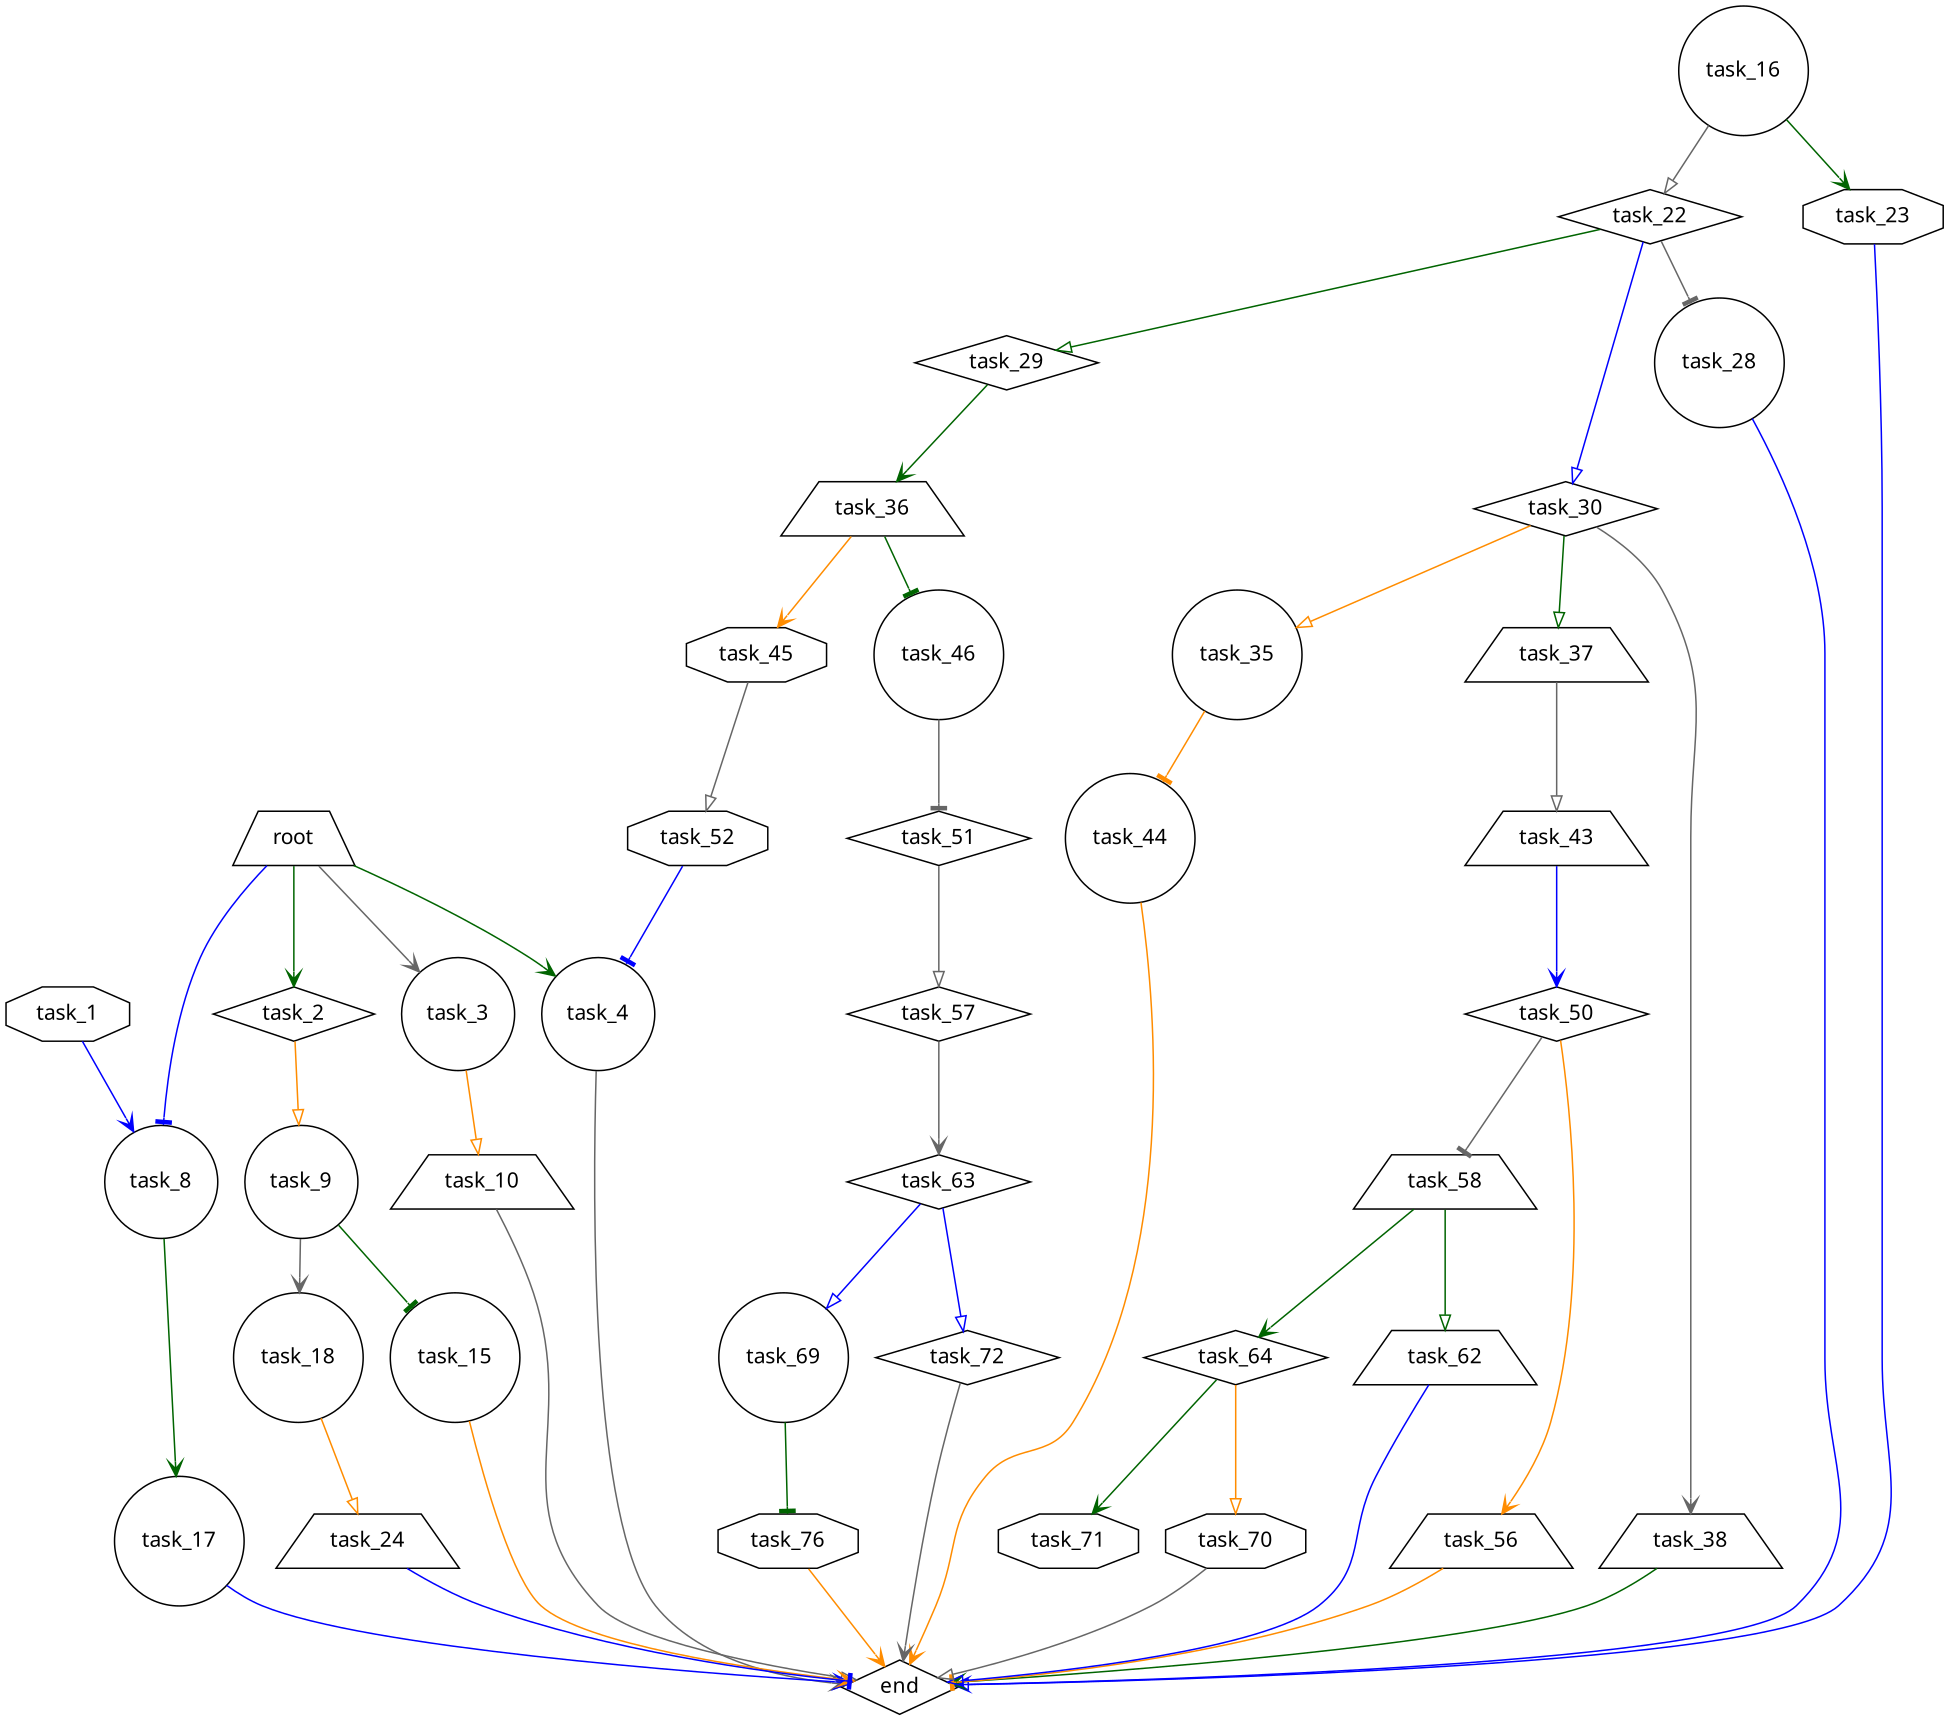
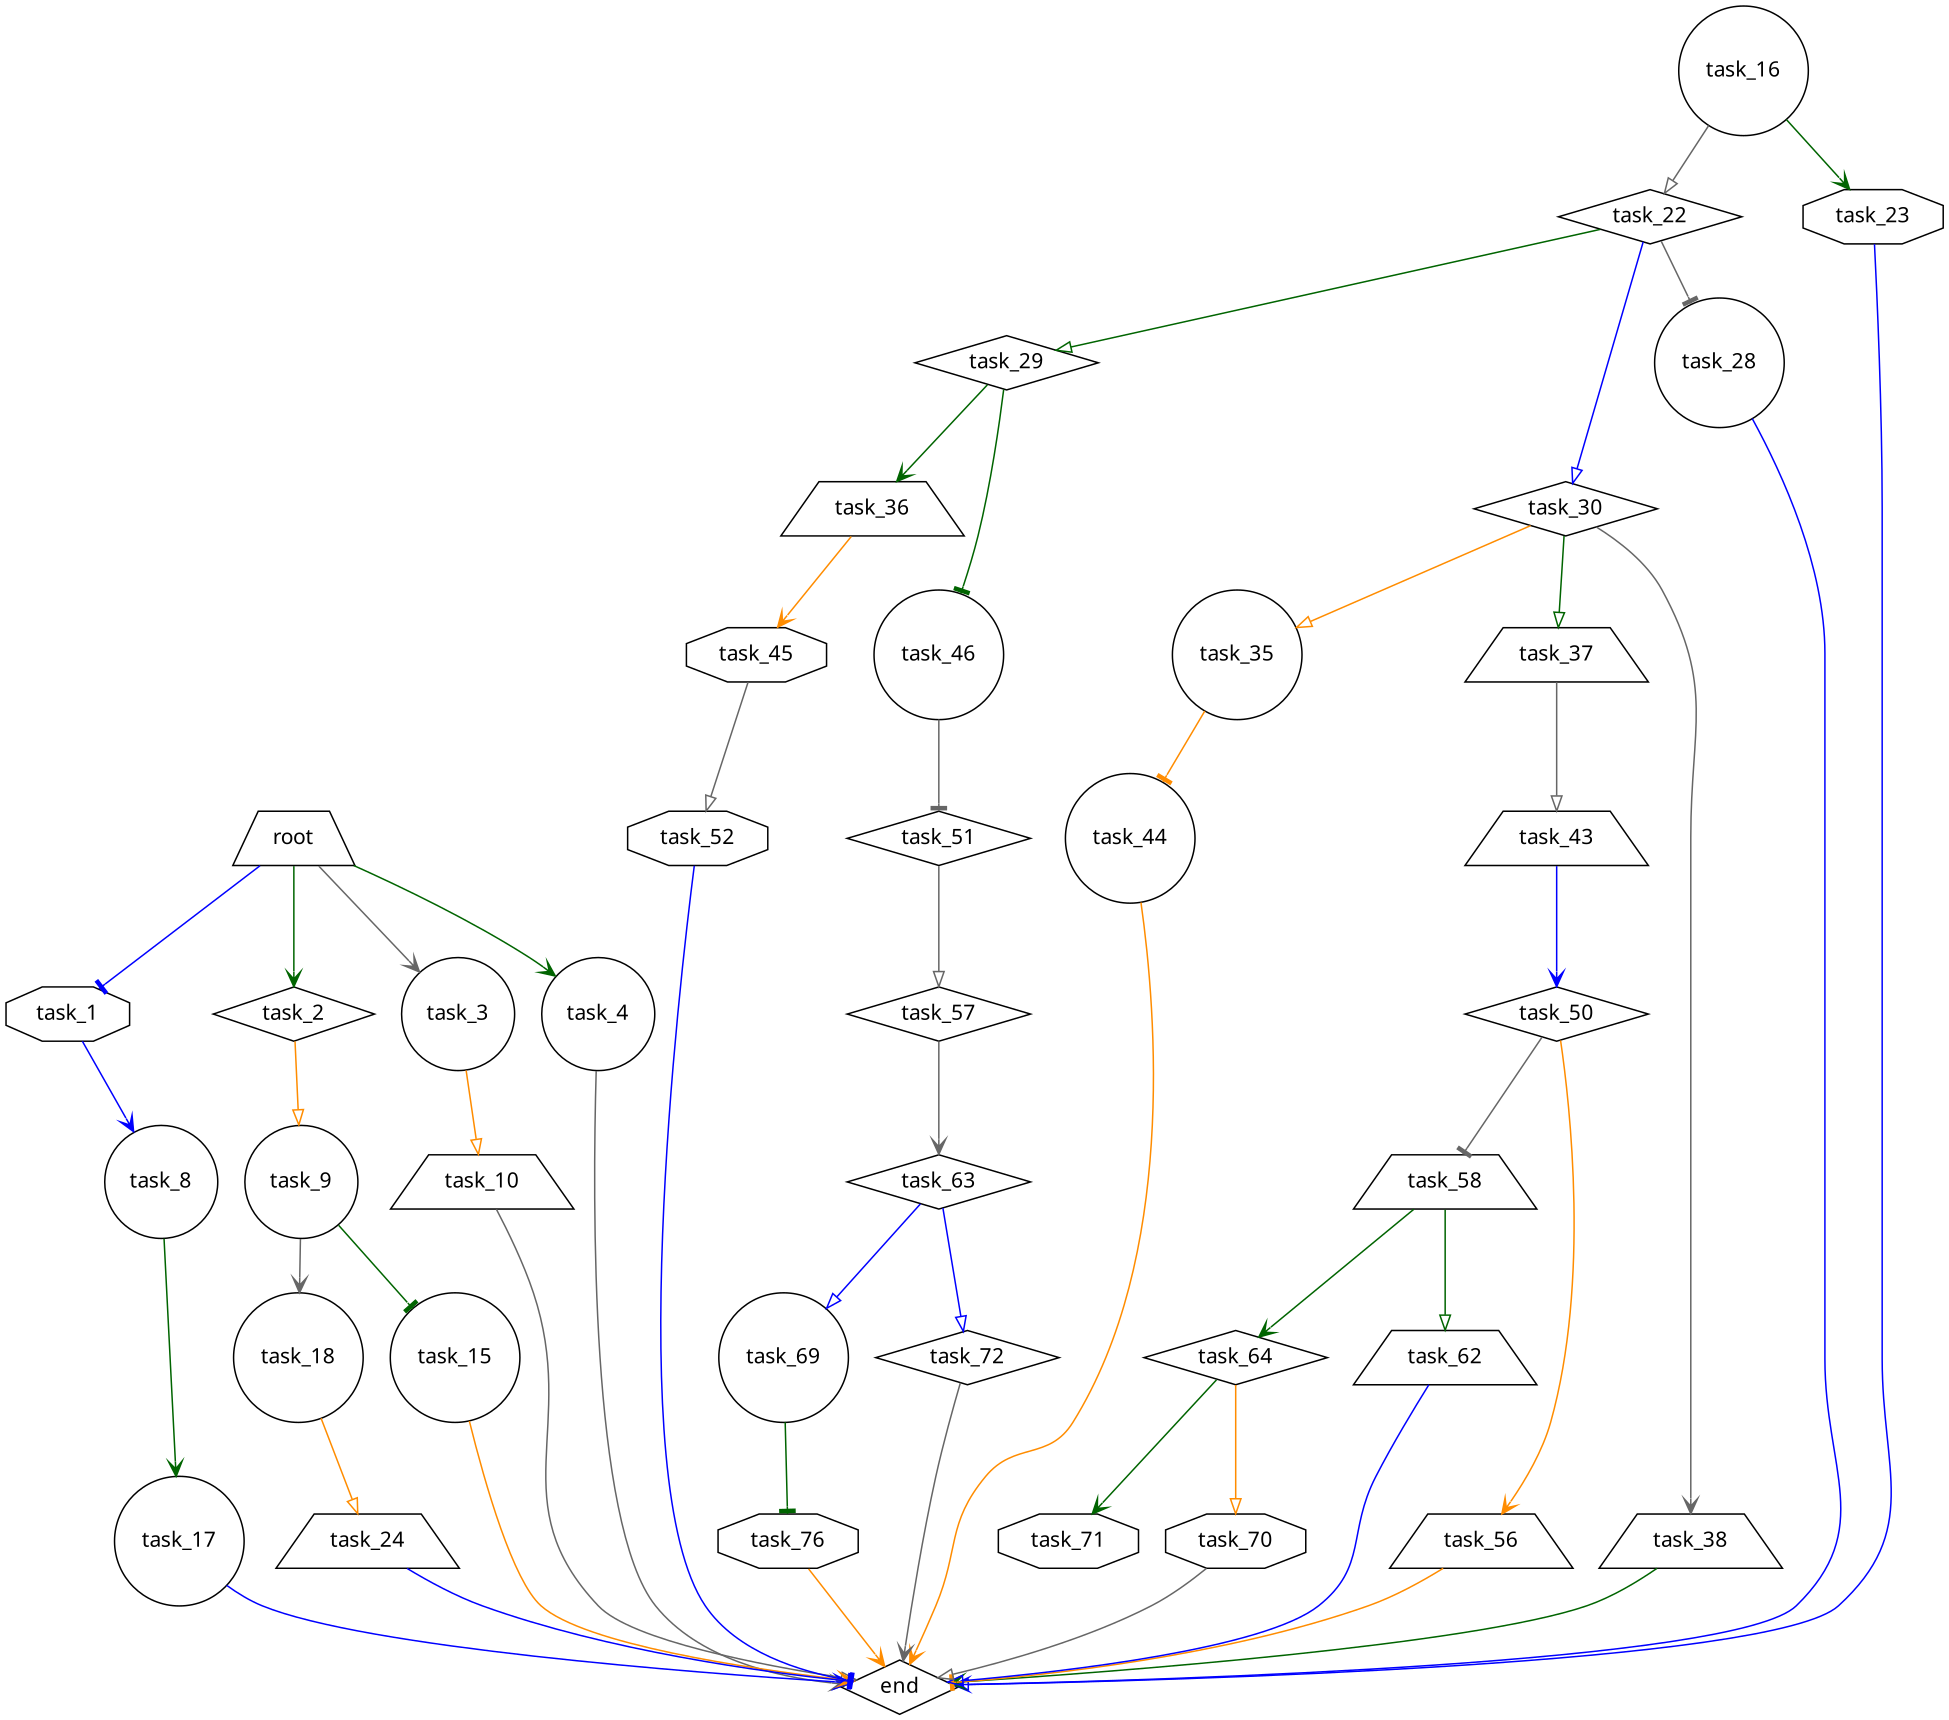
(897, 563) -> (988, 489)
(656, 912) -> (661, 1320)
(191, 981) -> (183, 925)
